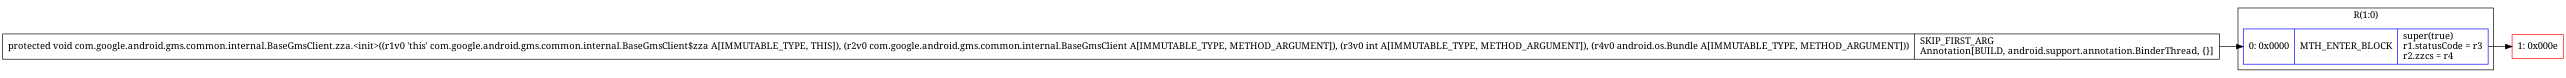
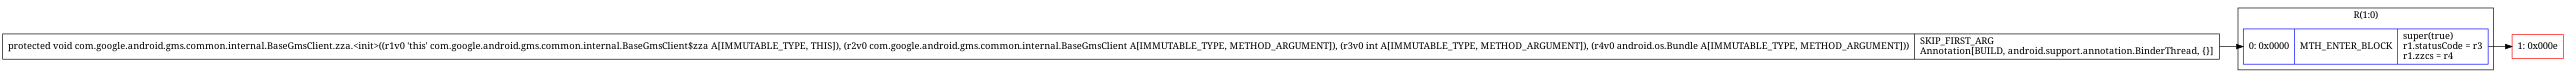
(2428, 56) -> (2428, 56)
